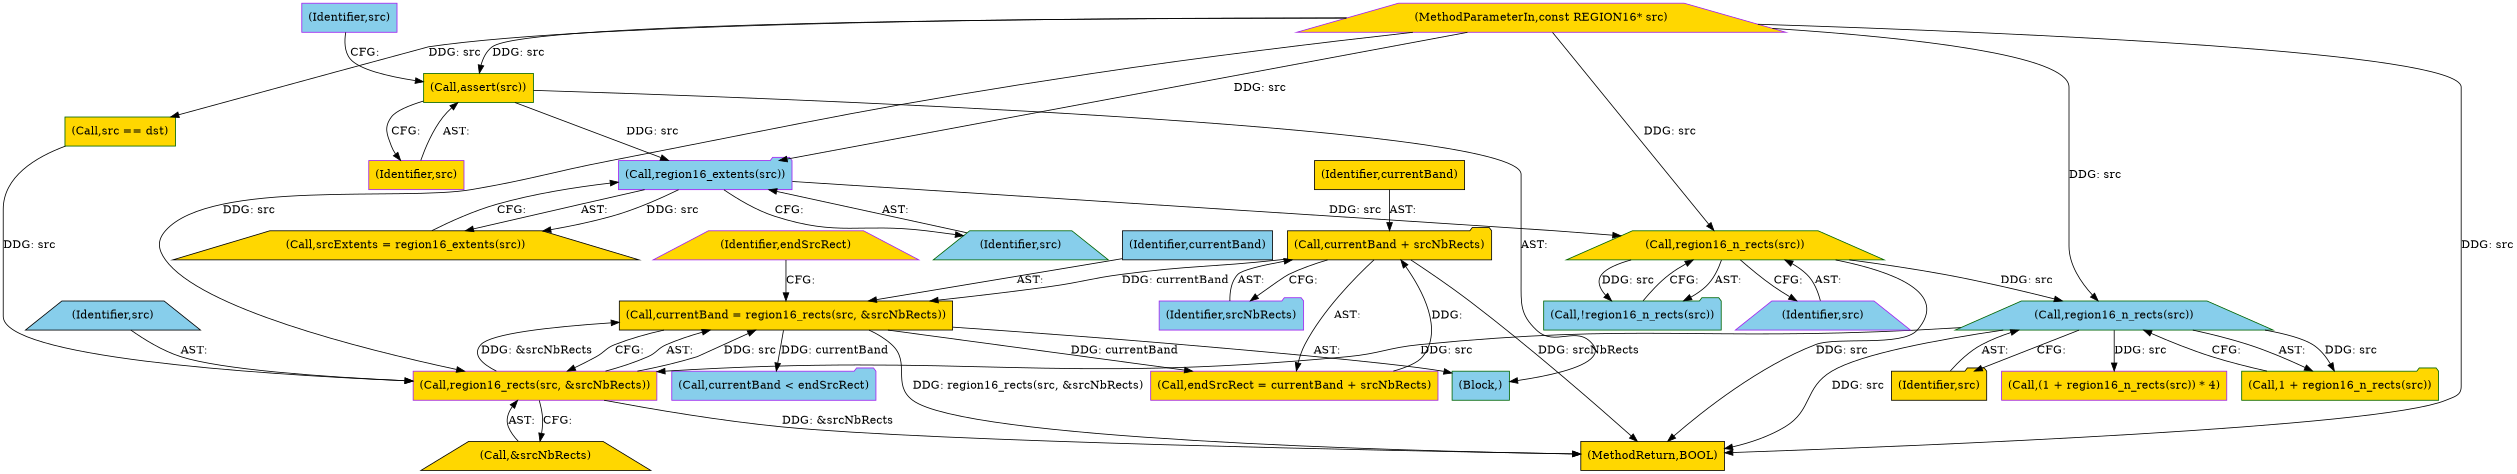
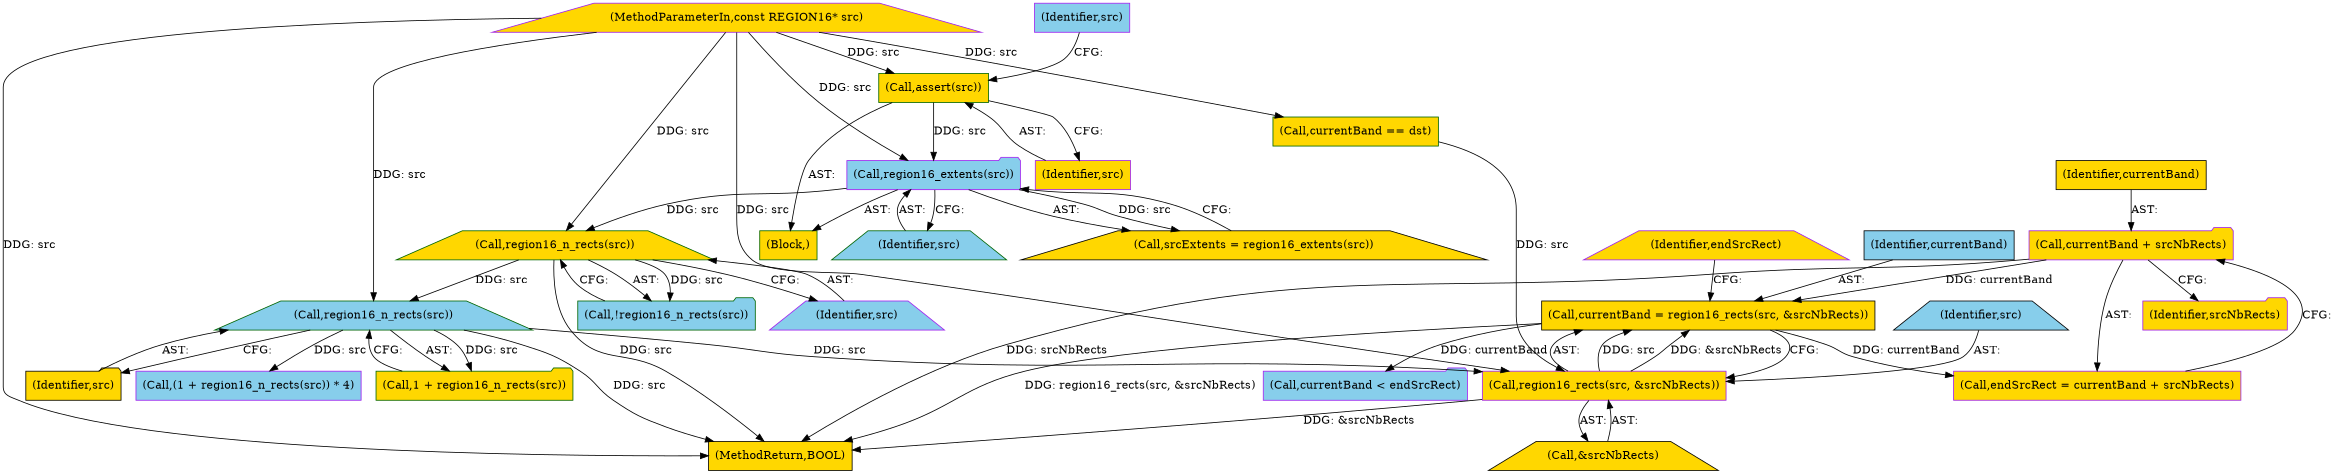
(120, 132) -> (1356, 132)
(1390, 245) -> (2131, 245)
(1247, 270) -> none
(1231, 316) -> (2215, 316)
(1449, 316) -> (2319, 316)
(1198, 346) -> (858, 207)
(1481, 386) -> (788, 245)
(2114, 386) -> (249, 386)
(560, 421) -> (1595, 421)
